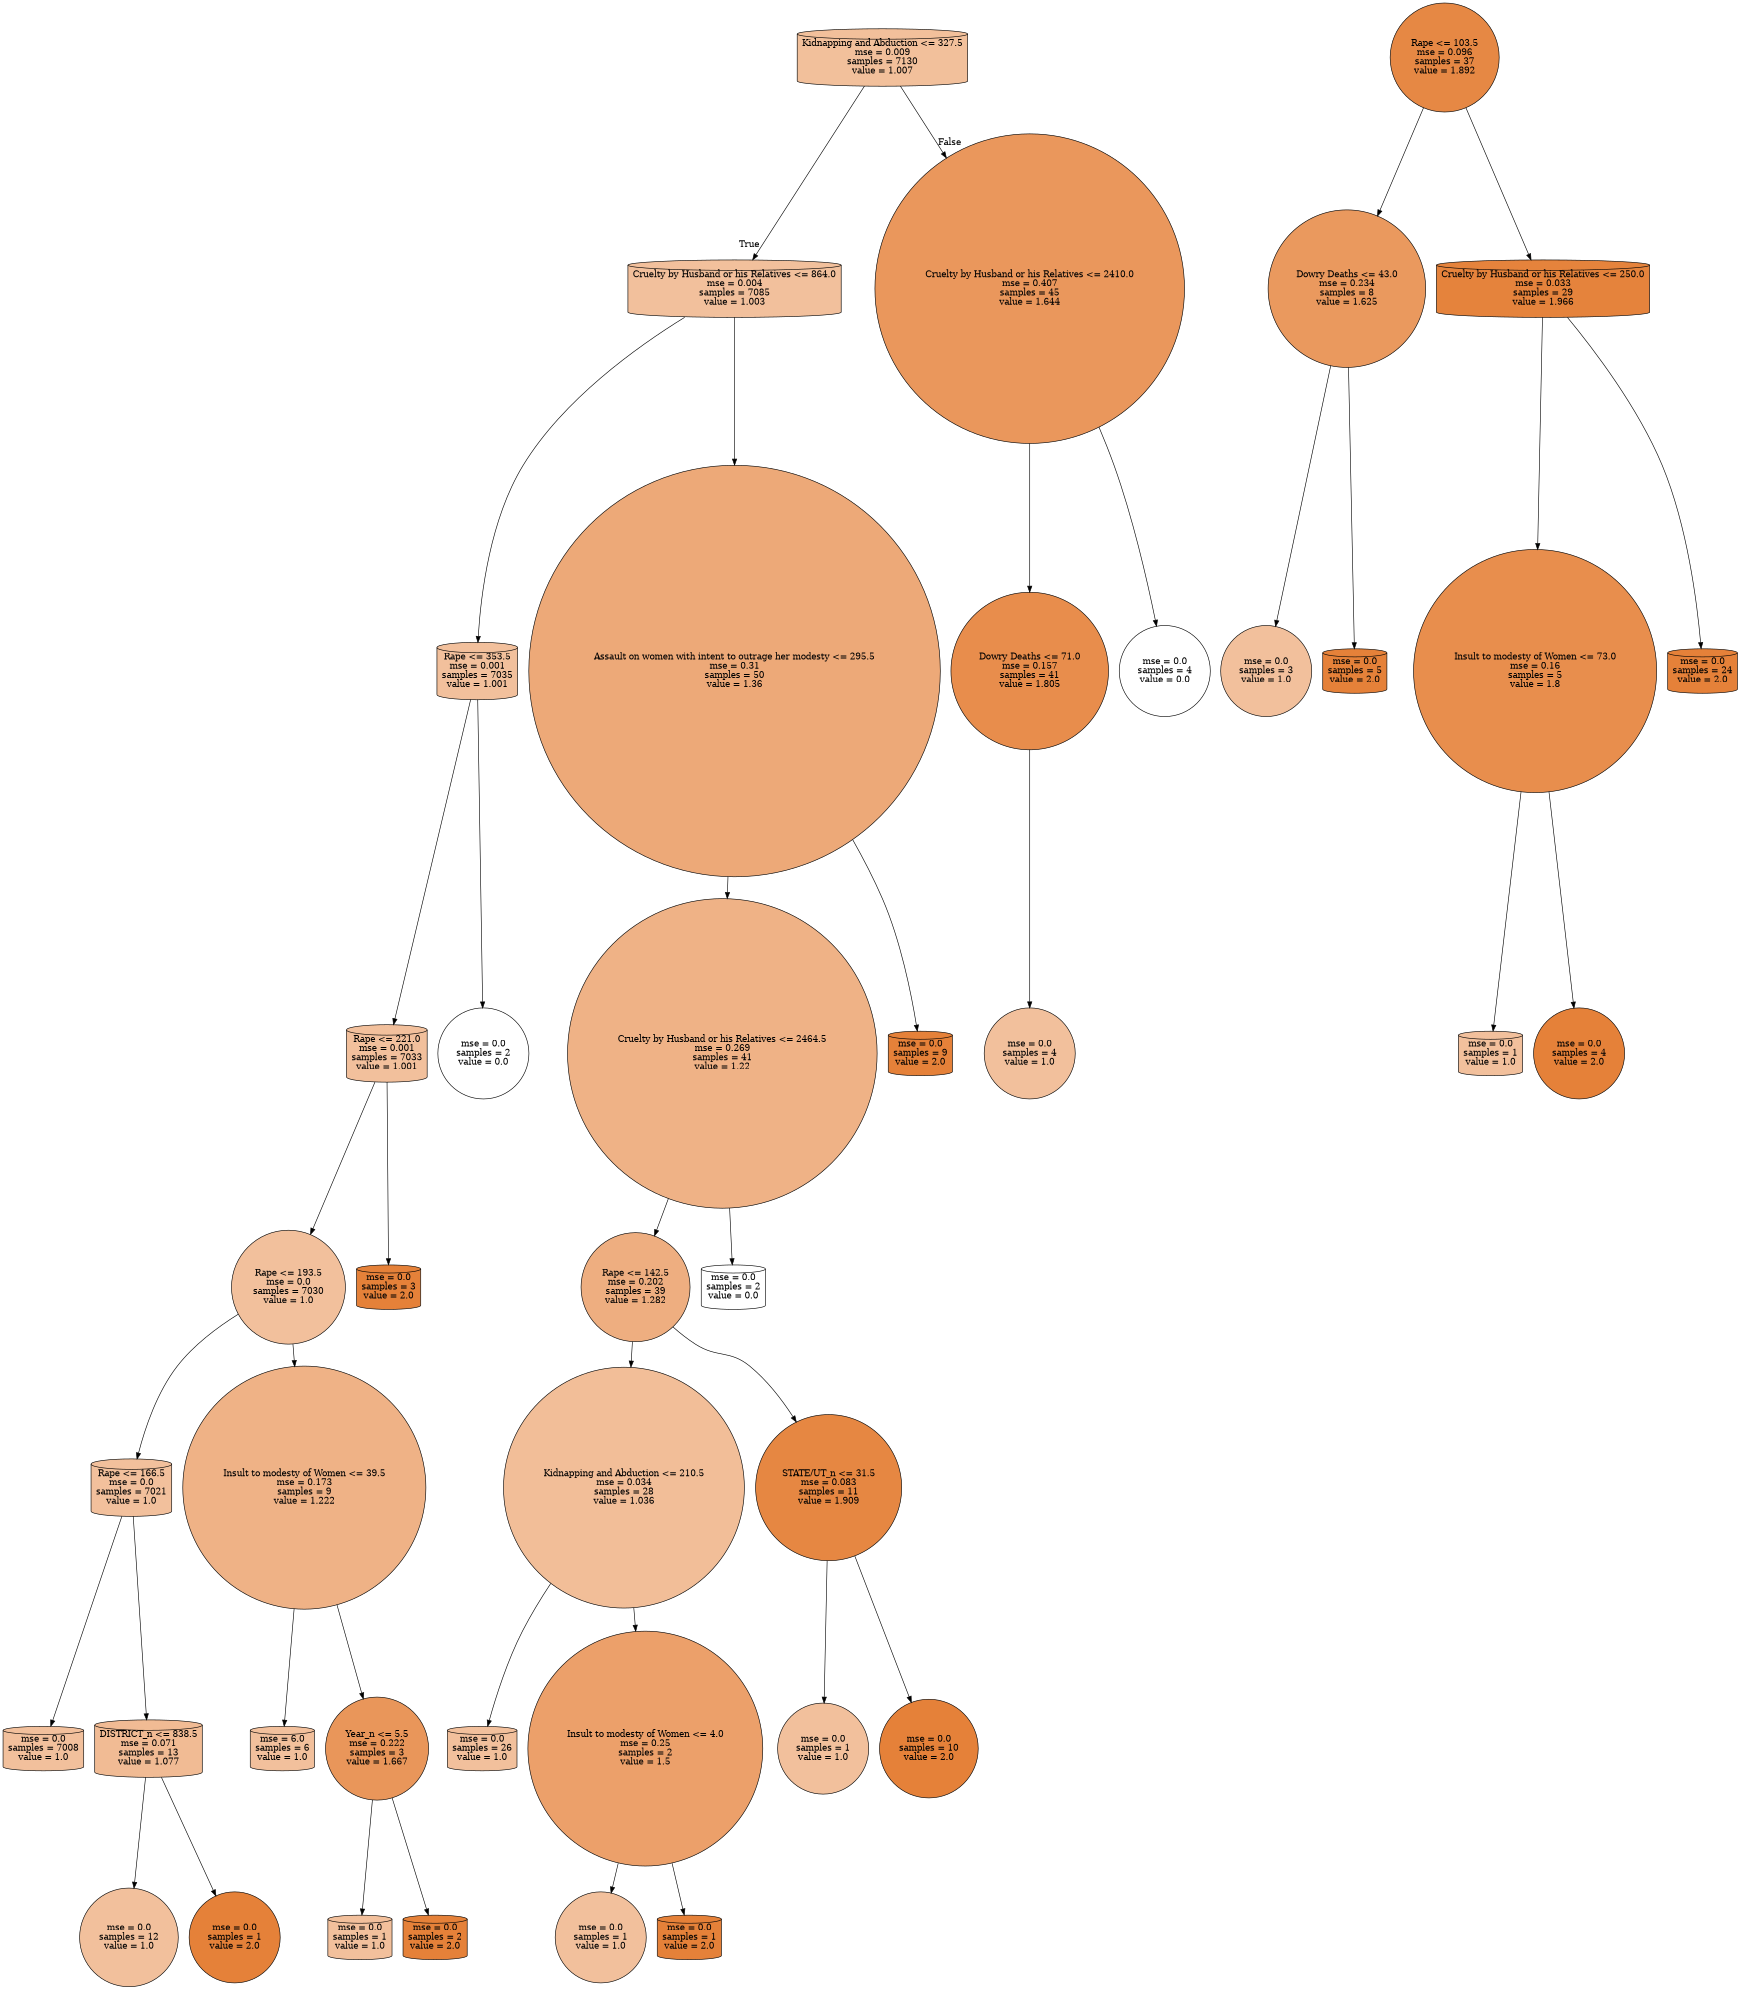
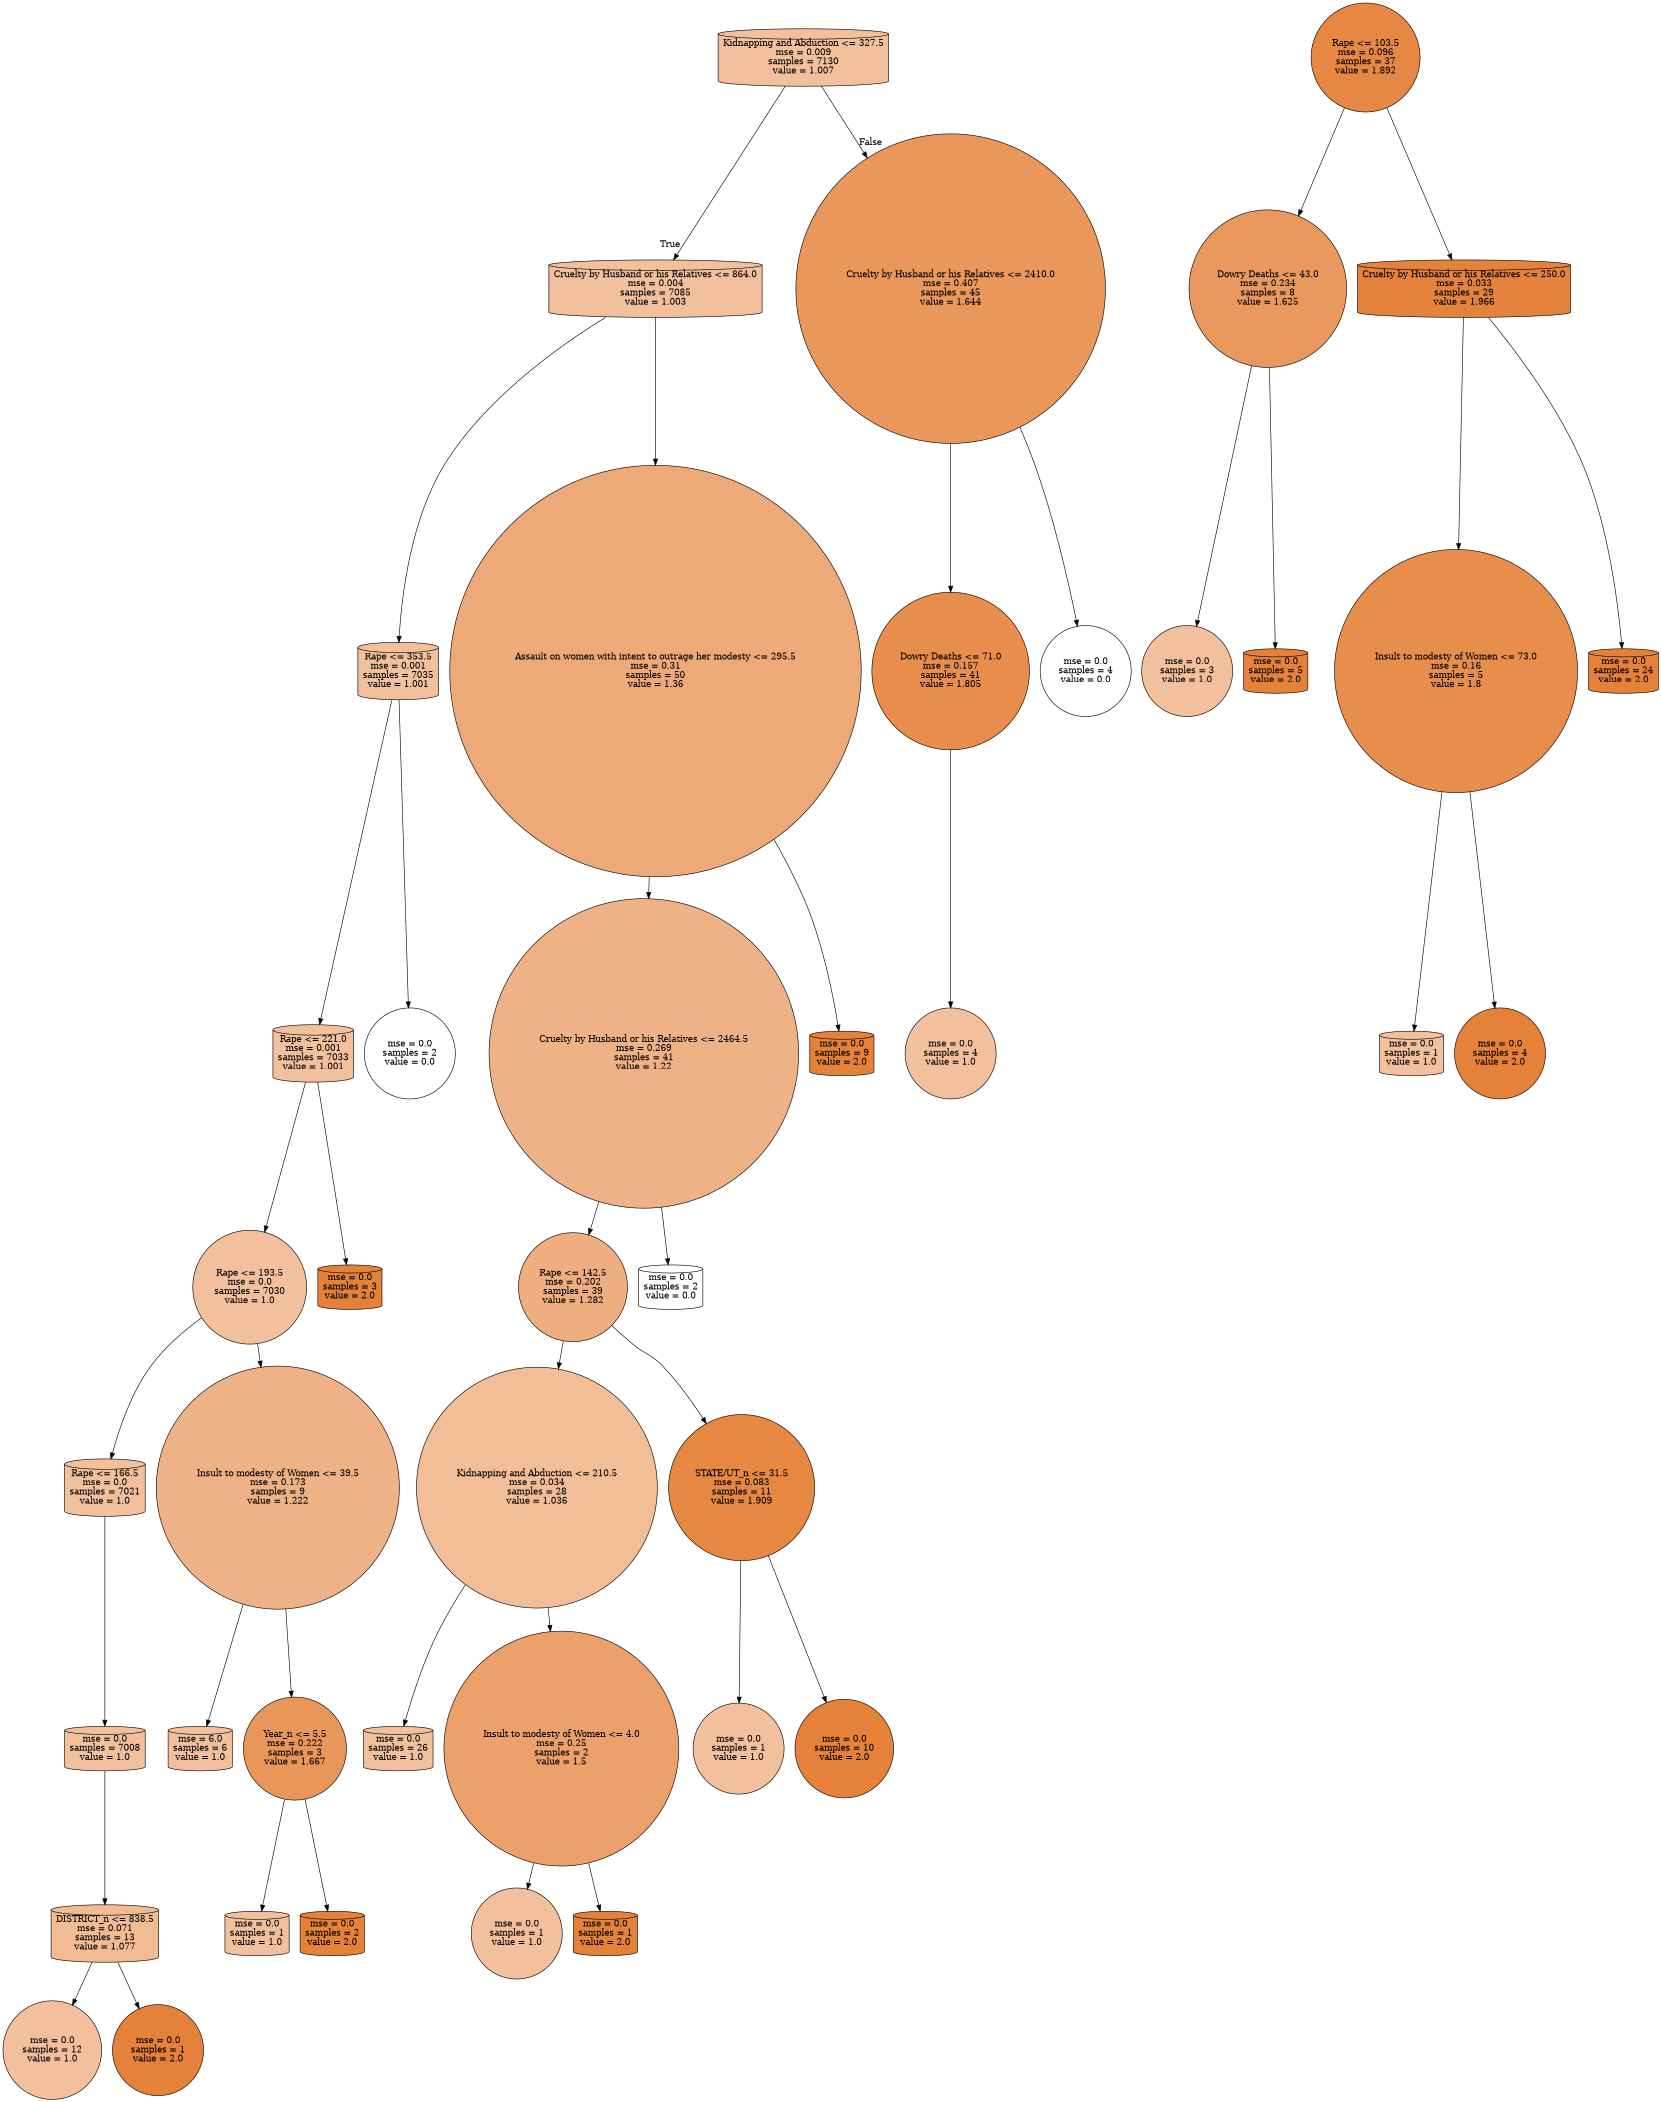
(140, 1615) -> (105, 1835)
